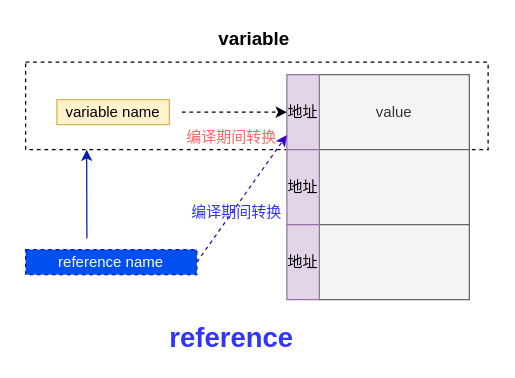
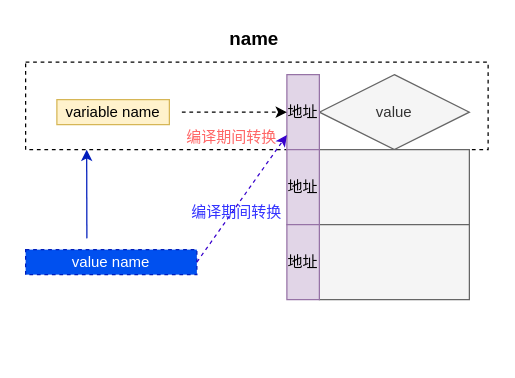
(254, 38) -> (254, 38)
(394, 112) -> (394, 112)
(111, 262) -> (111, 262)
(232, 338) -> none
